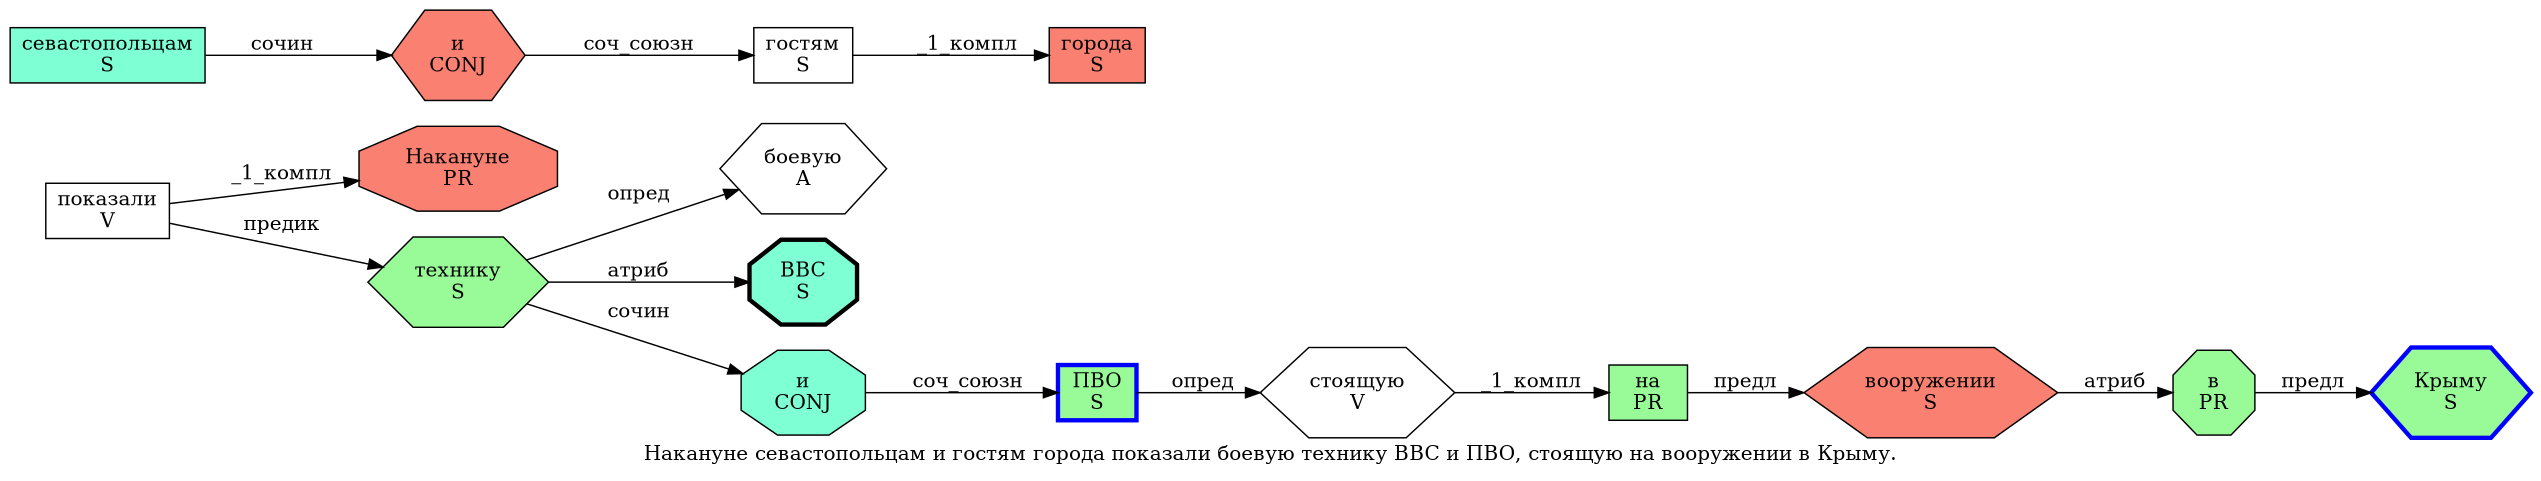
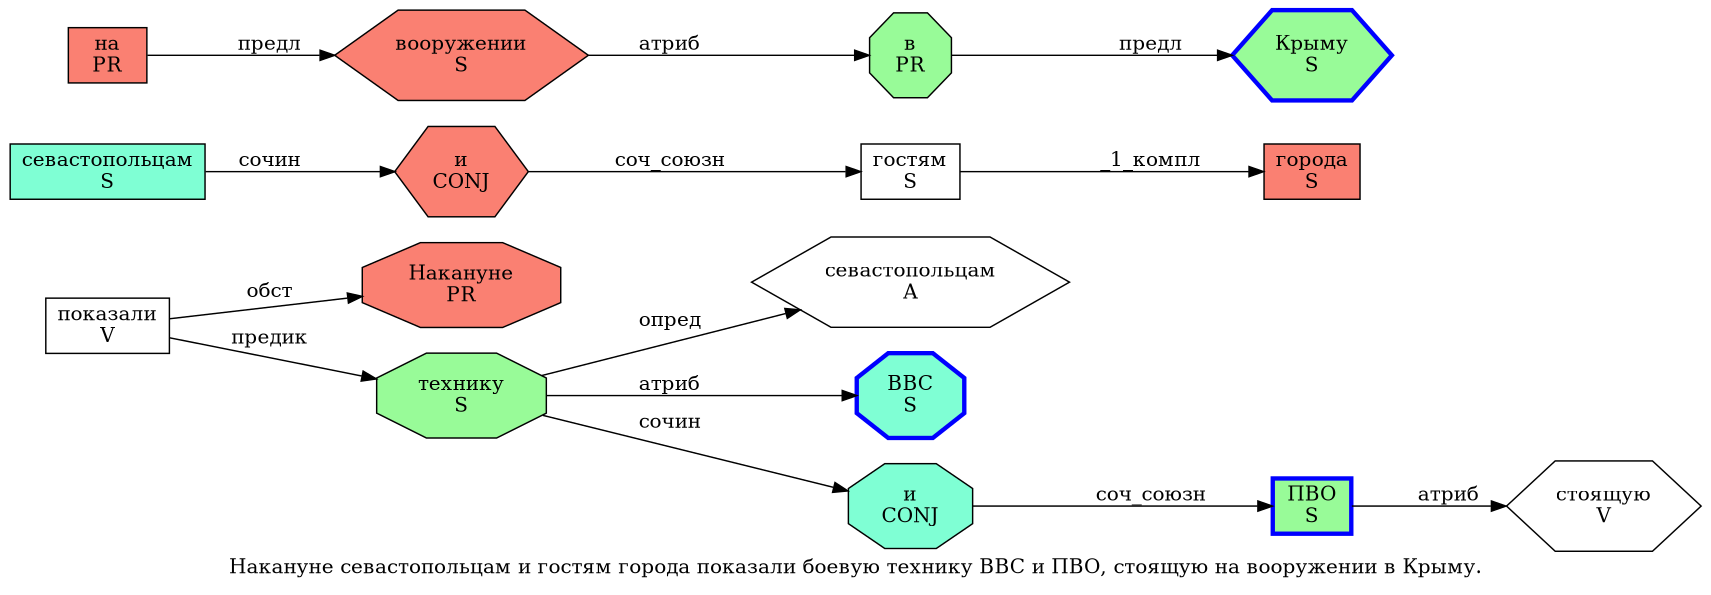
(803, 169) -> (911, 282)
(282, 174) -> (270, 292)
(458, 282) -> (462, 396)
(803, 282) -> (911, 396)
(1203, 382) -> (1449, 495)
(1524, 393) -> none
(1648, 393) -> (108, 55)
